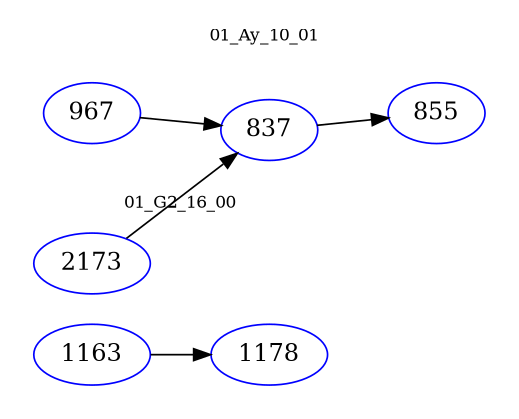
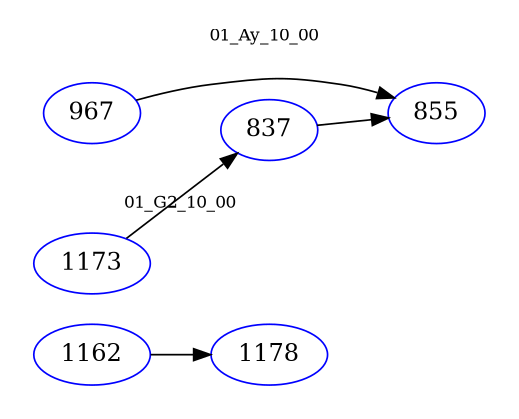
(264, 36) -> (264, 36)
(172, 121) -> (257, 80)
(181, 204) -> (181, 204)
(92, 263) -> (92, 263)
(92, 355) -> (92, 355)
